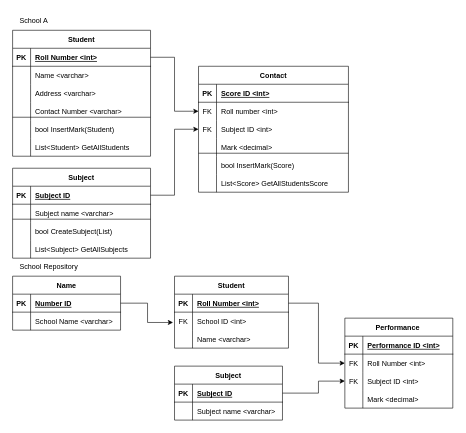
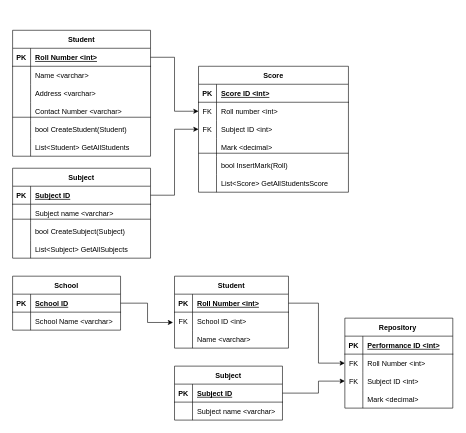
(33, 21) -> none
(273, 76) -> (273, 76)
(81, 130) -> (87, 130)
(263, 166) -> (259, 166)
(80, 232) -> (87, 232)
(48, 267) -> none
(66, 286) -> (66, 286)
(52, 304) -> (51, 304)
(398, 328) -> (398, 328)
